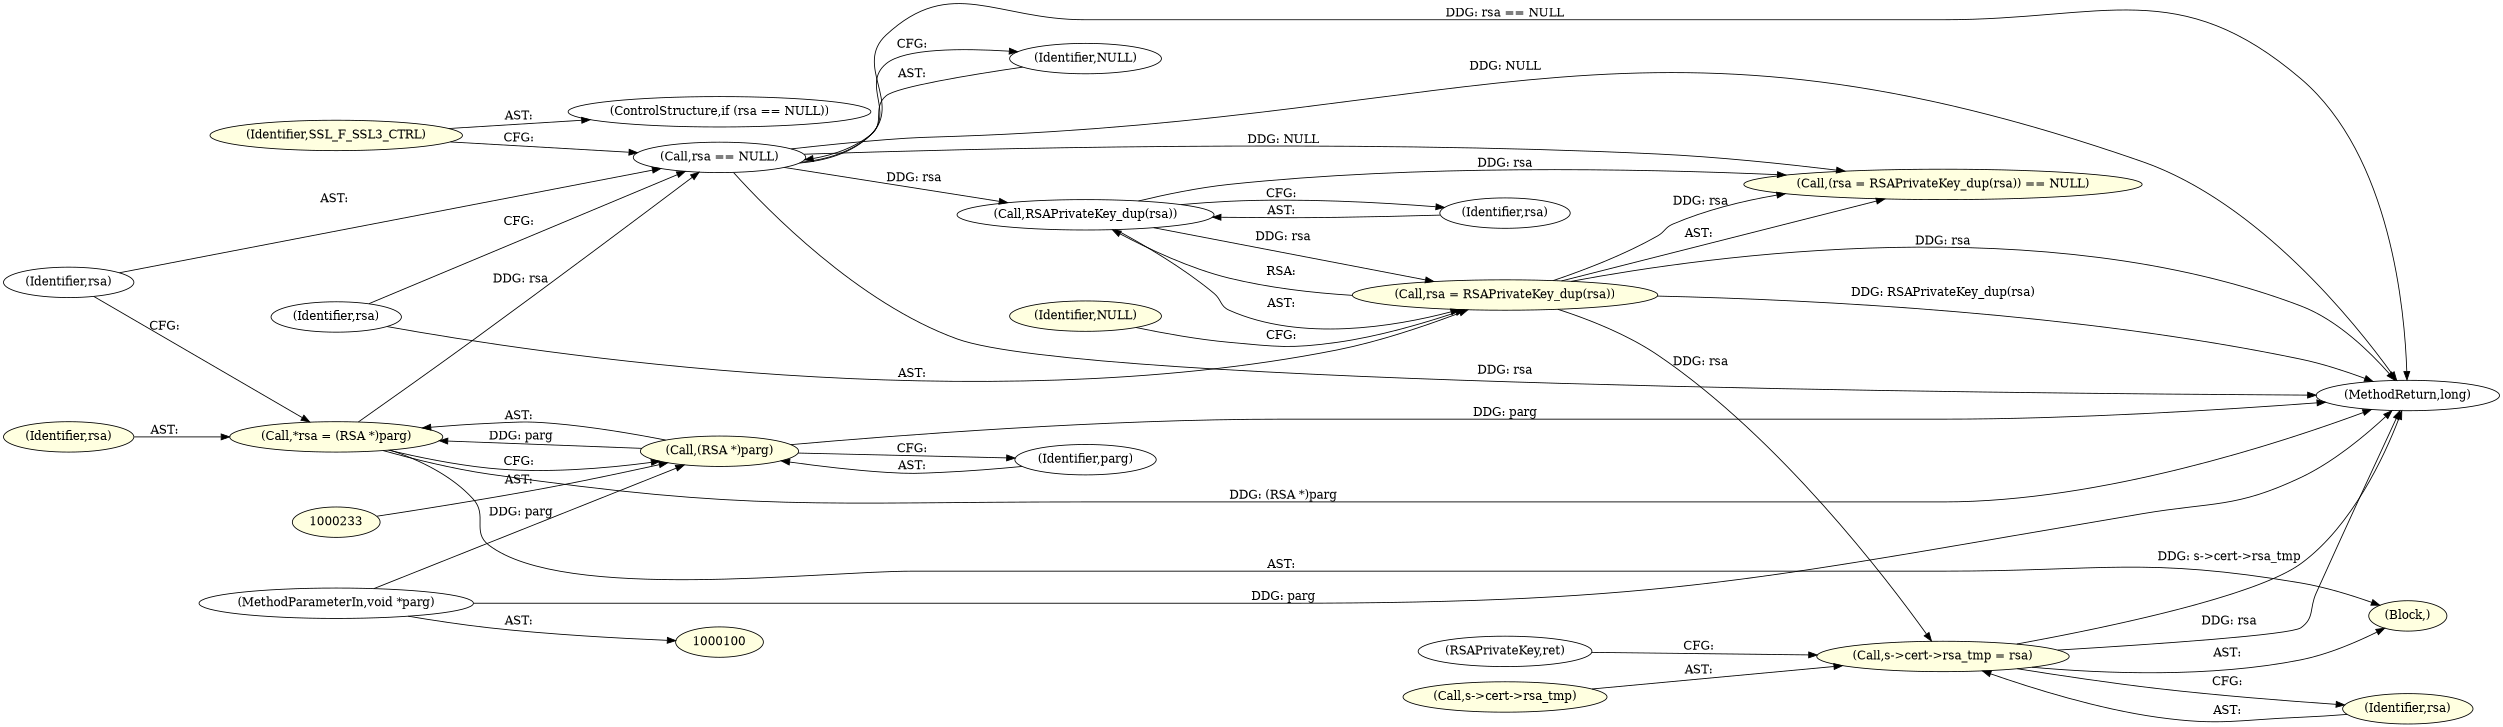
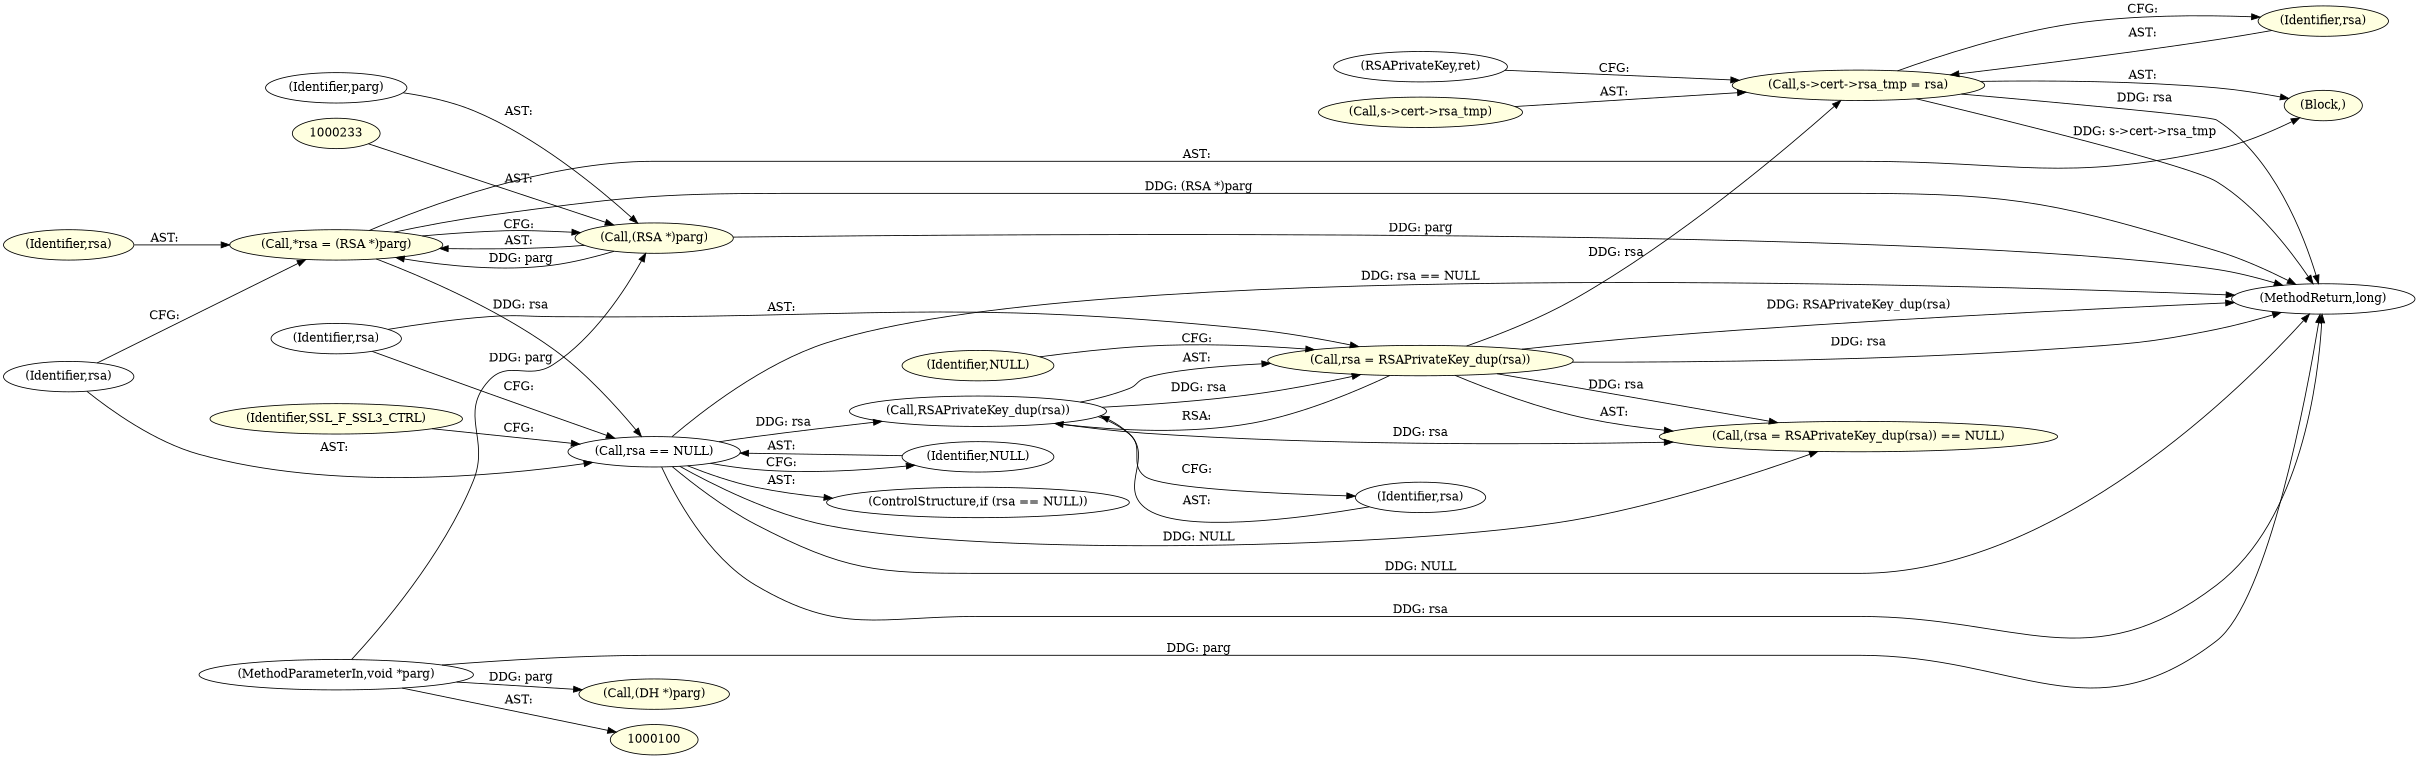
(515, 124) -> (755, 487)
(902, 455) -> none
none -> (654, 694)
